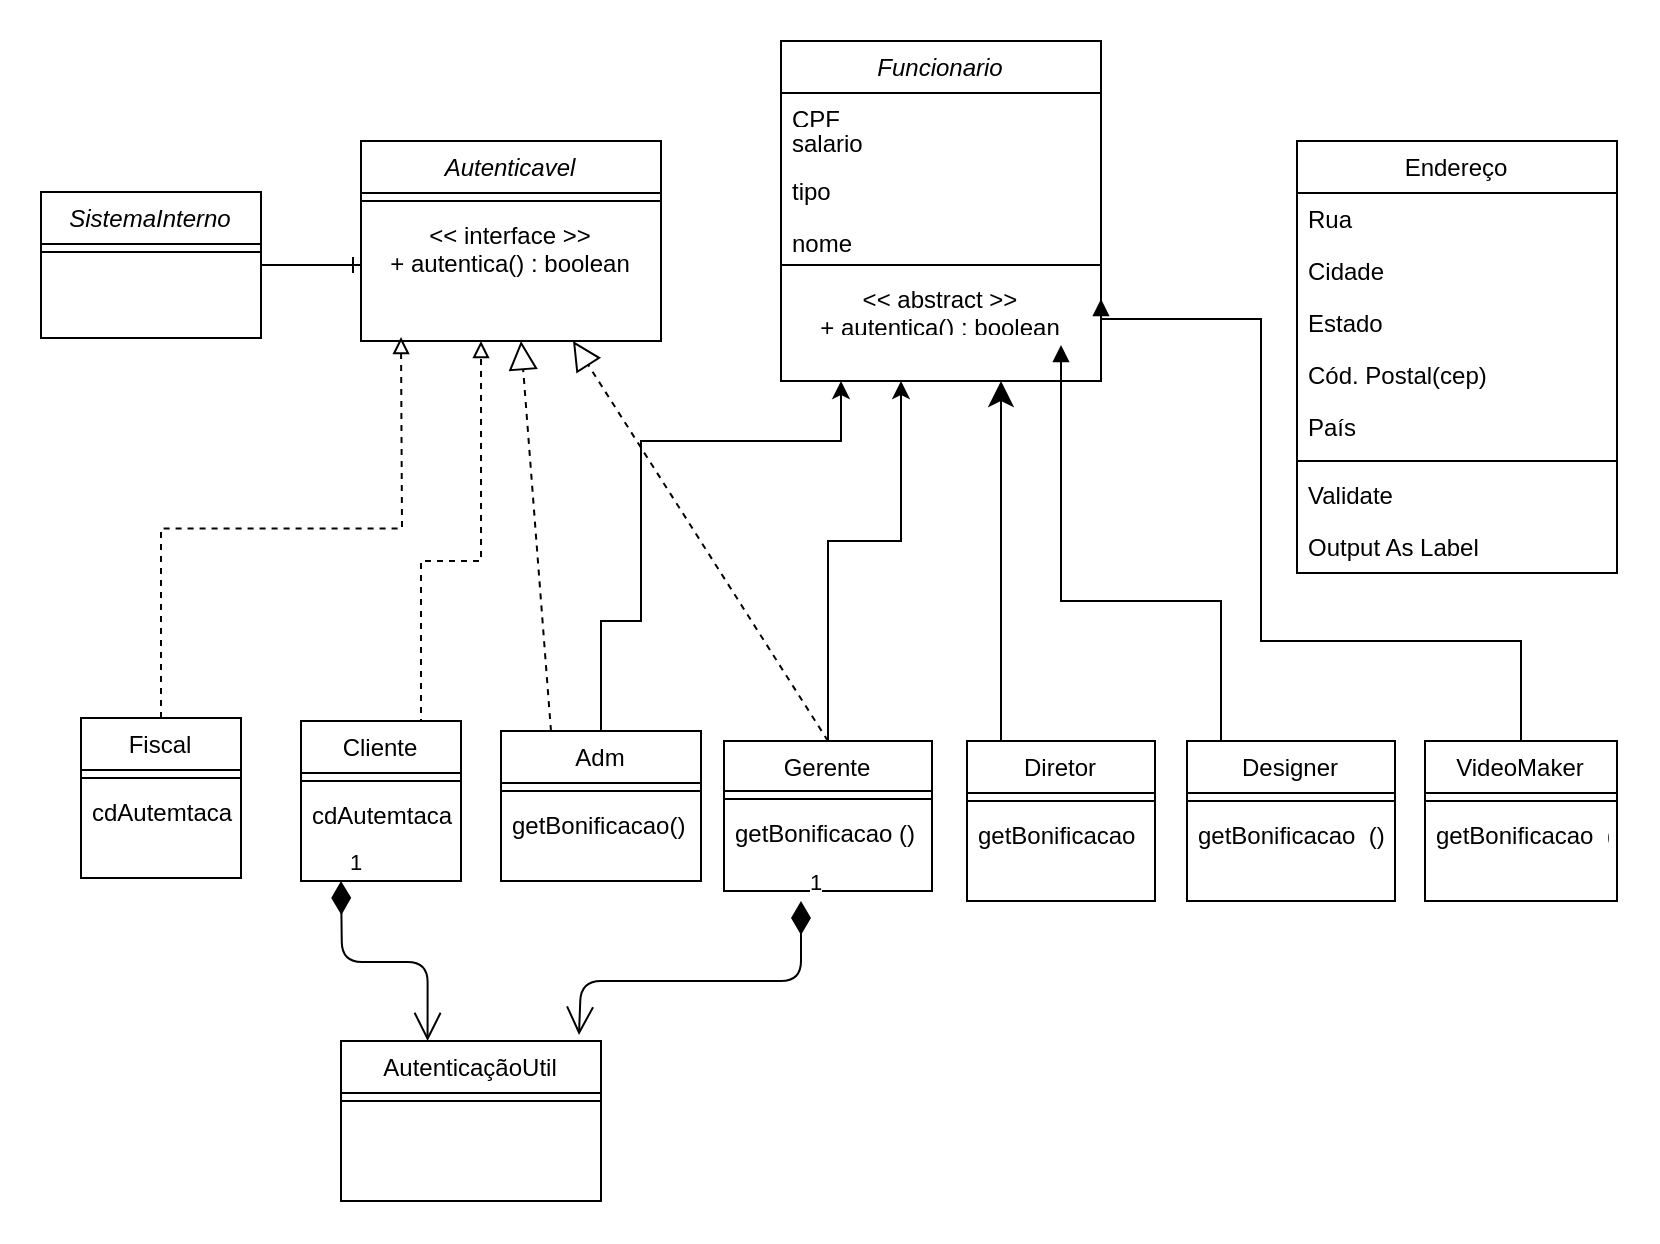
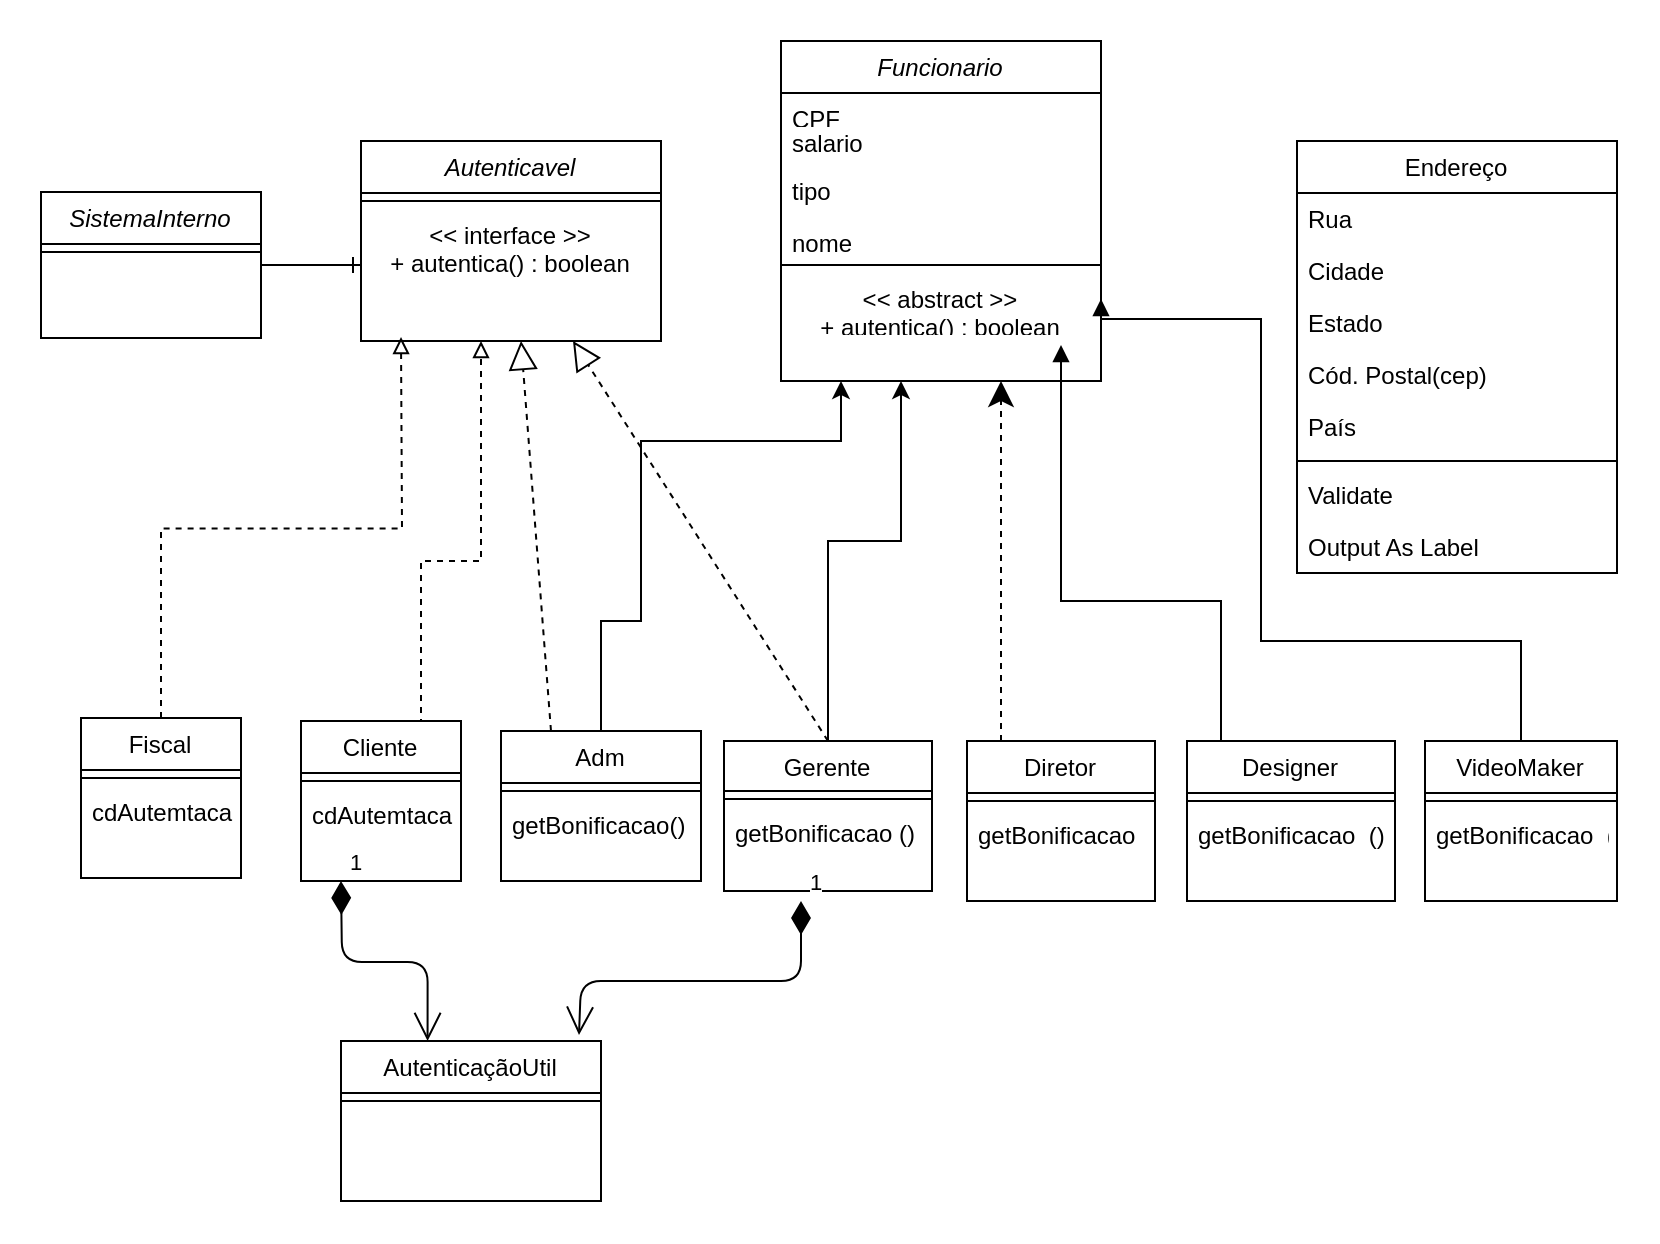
(1001, 571) -> (1001, 571)
